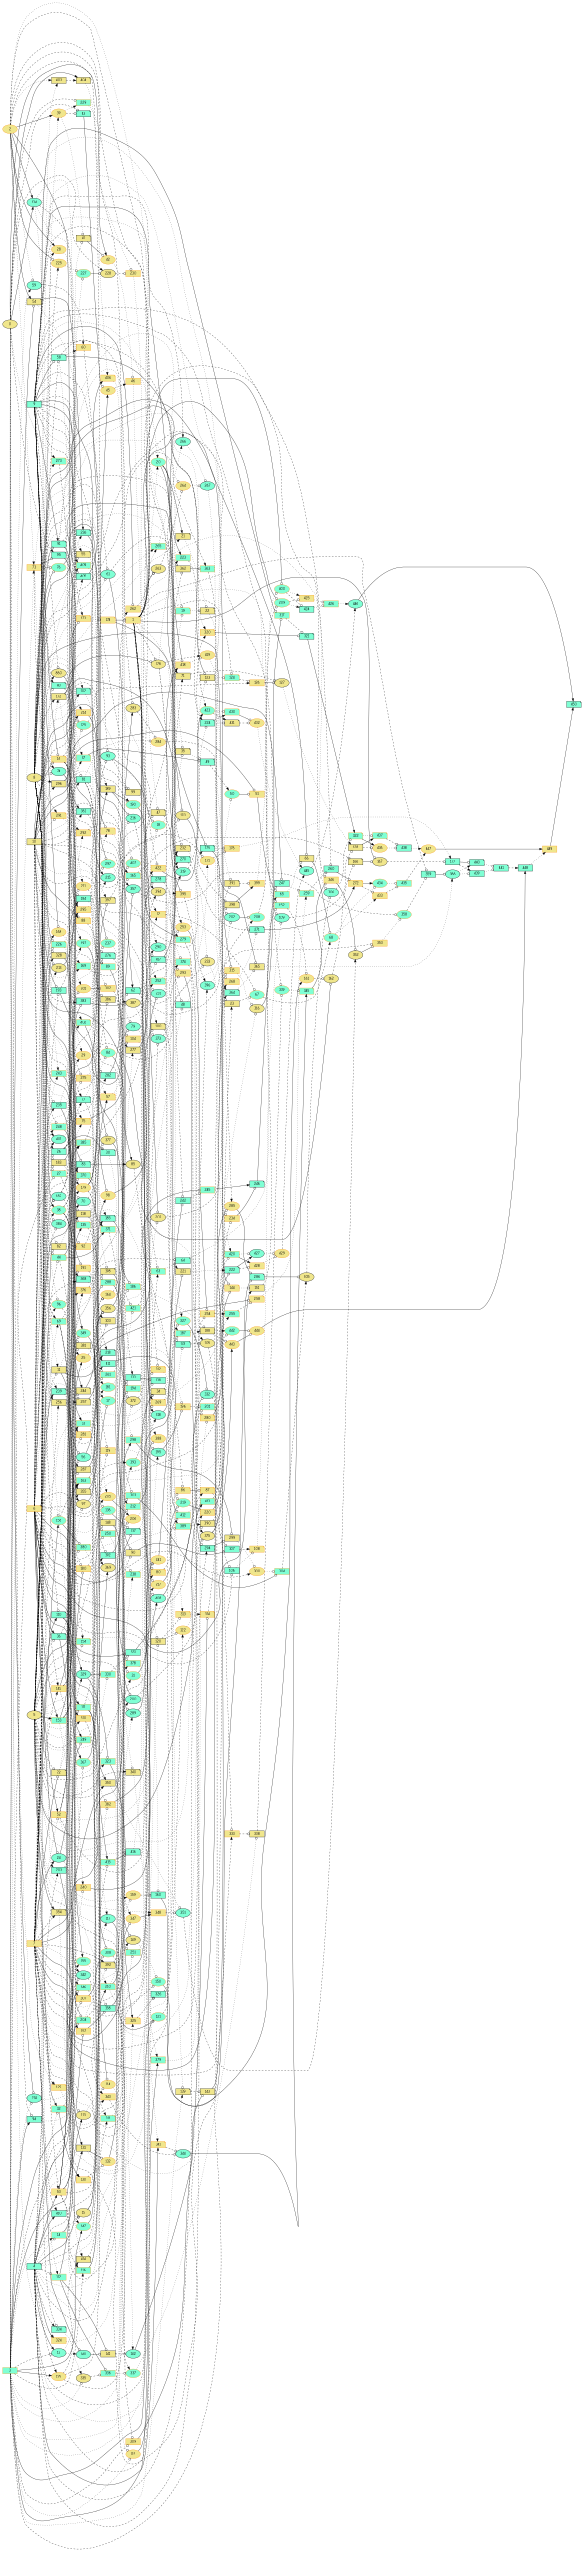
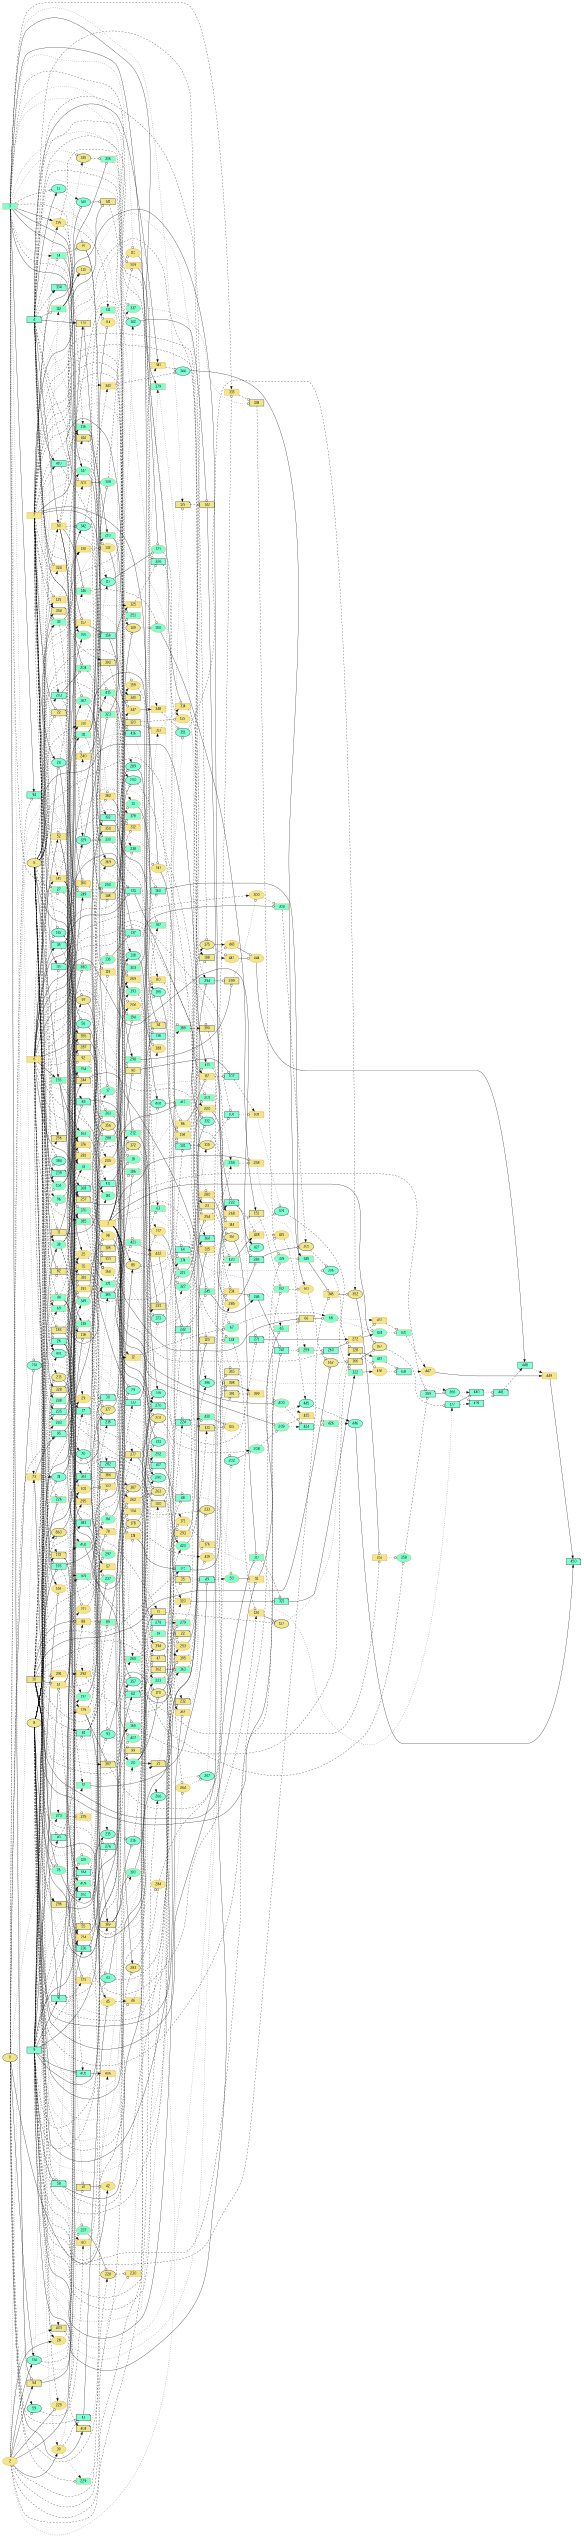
(120, 620) -> (120, 1379)
(232, 1331) -> (232, 958)
